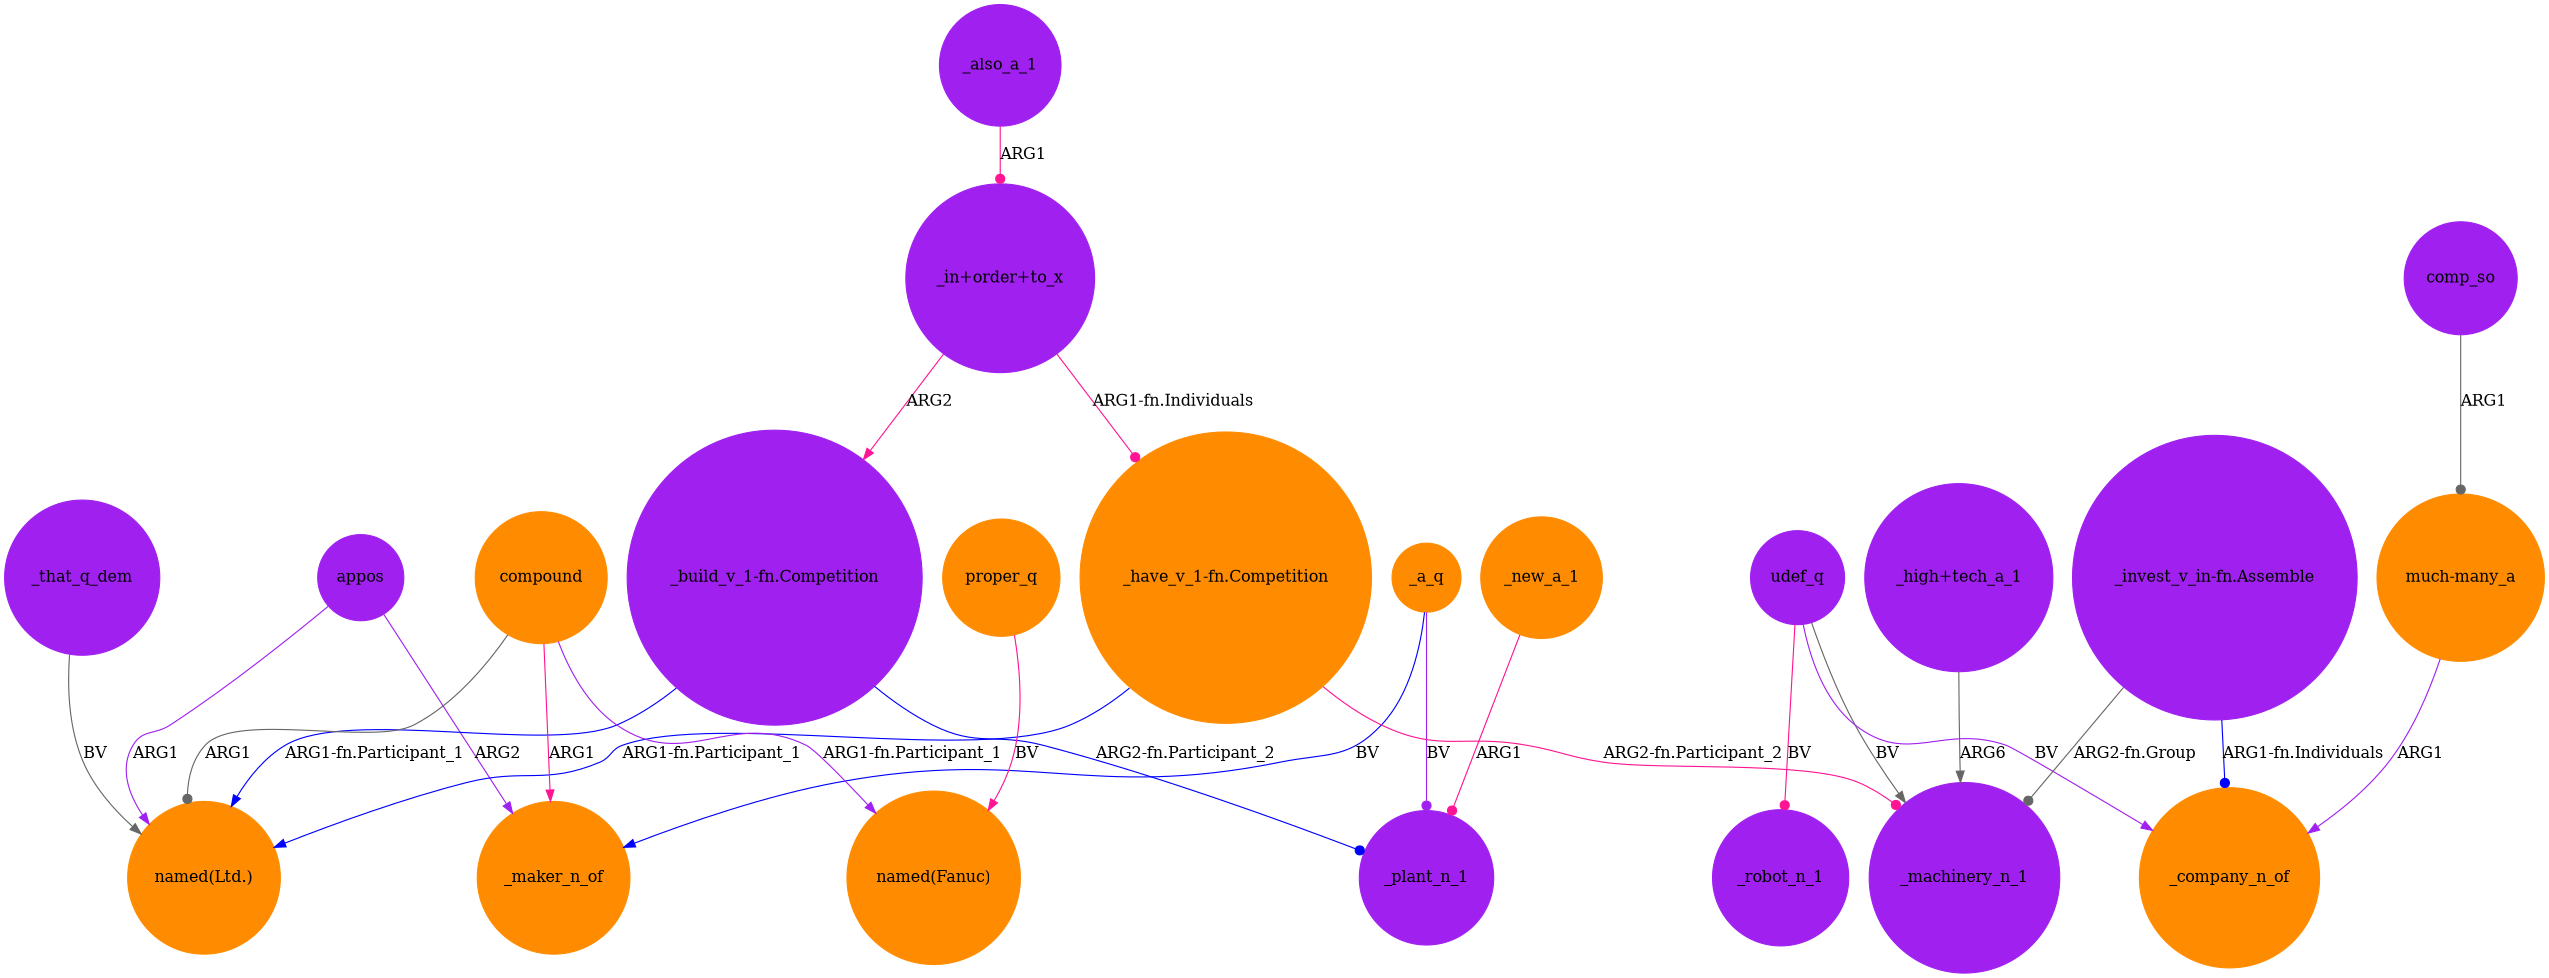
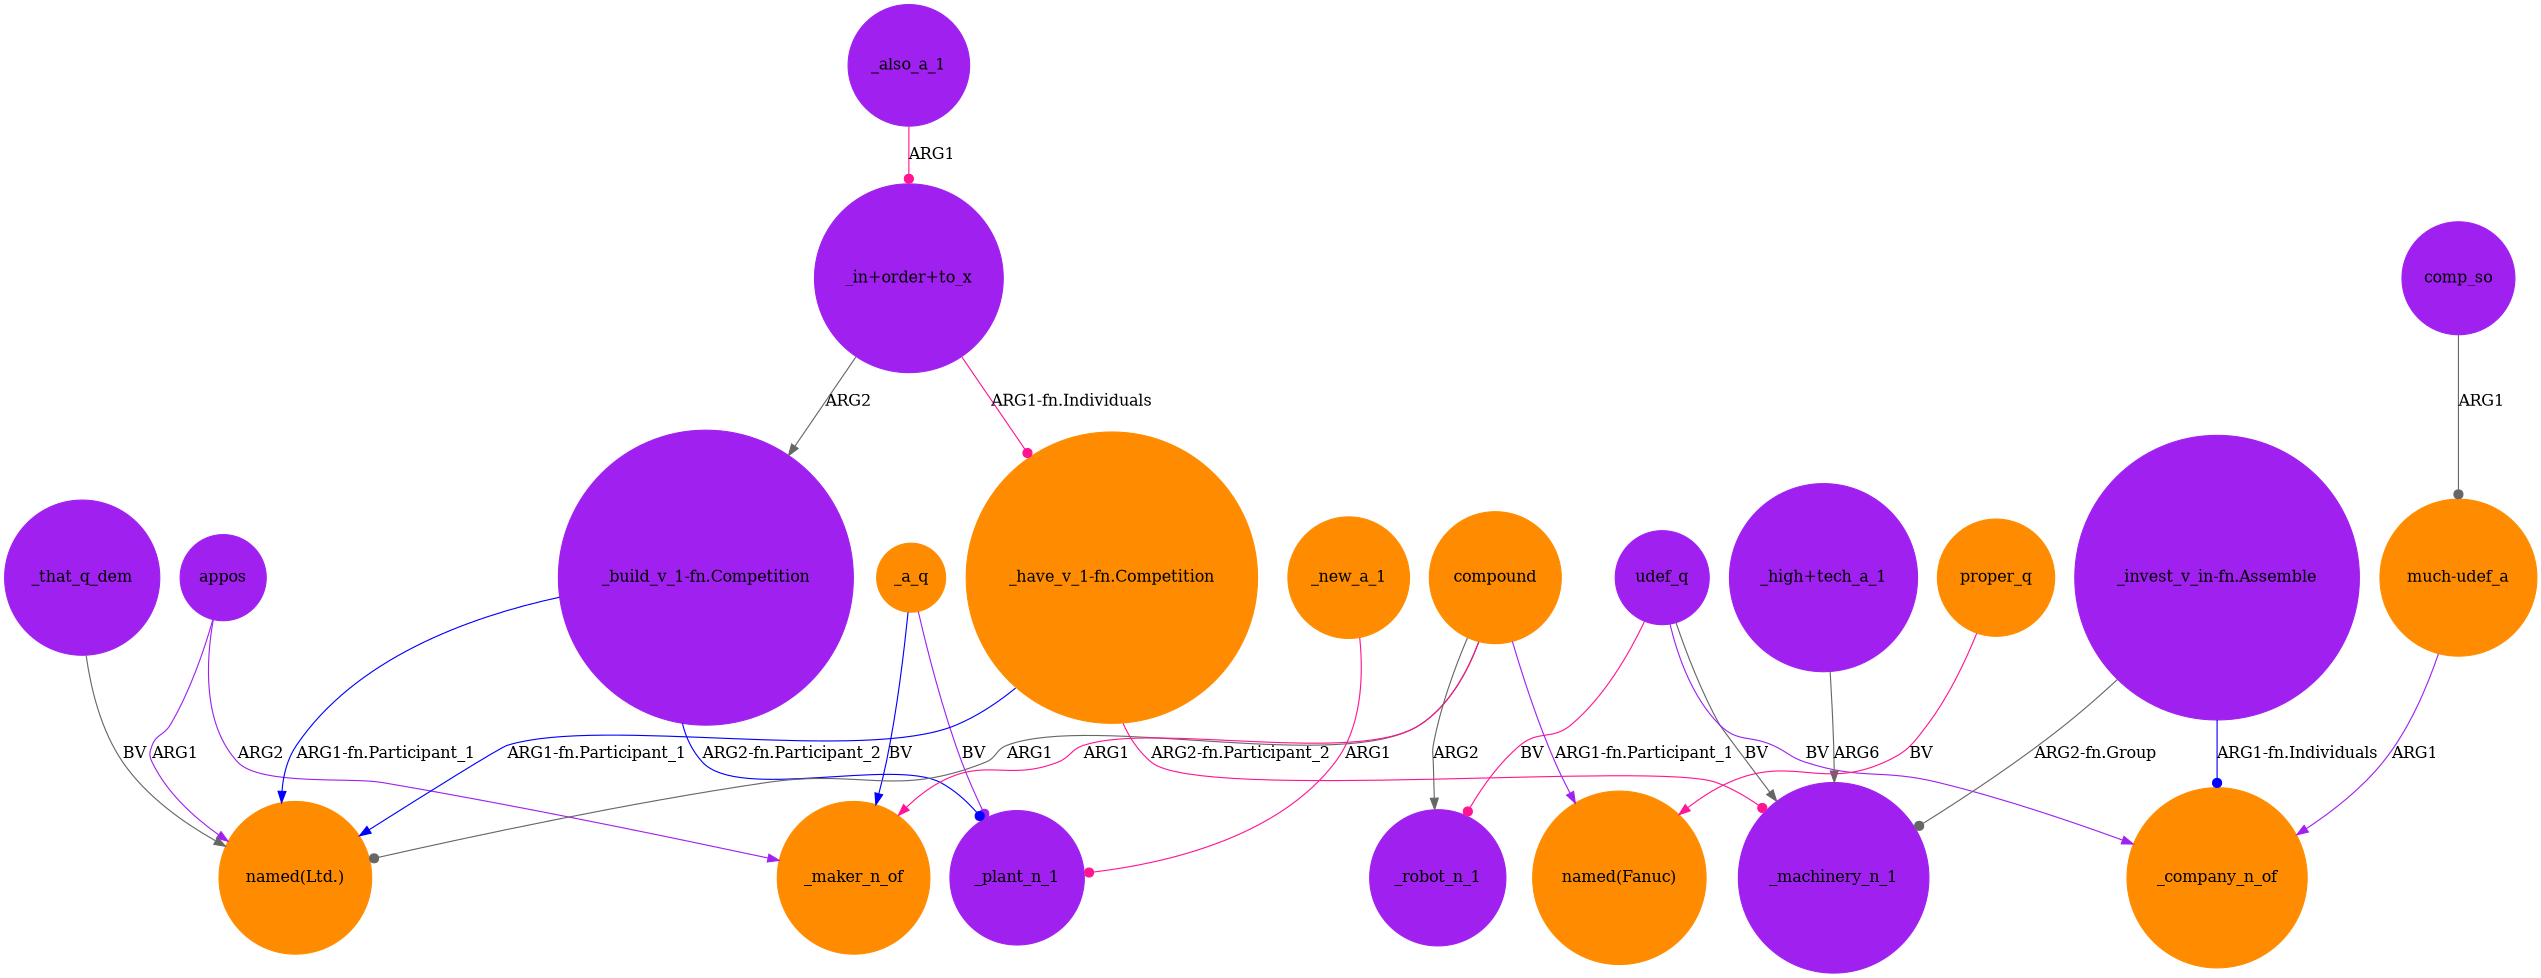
(907, 402) -> (825, 402)
(2461, 578) -> (2458, 578)
none -> (1439, 720)
